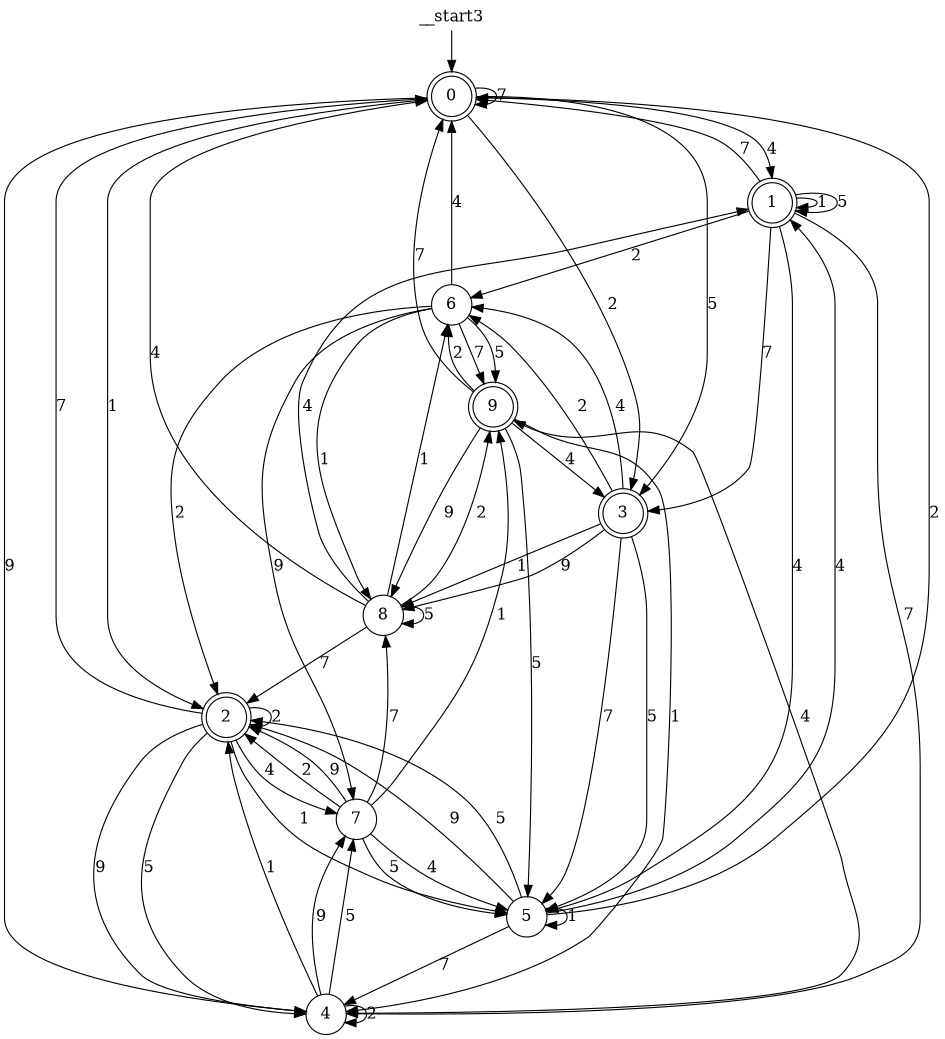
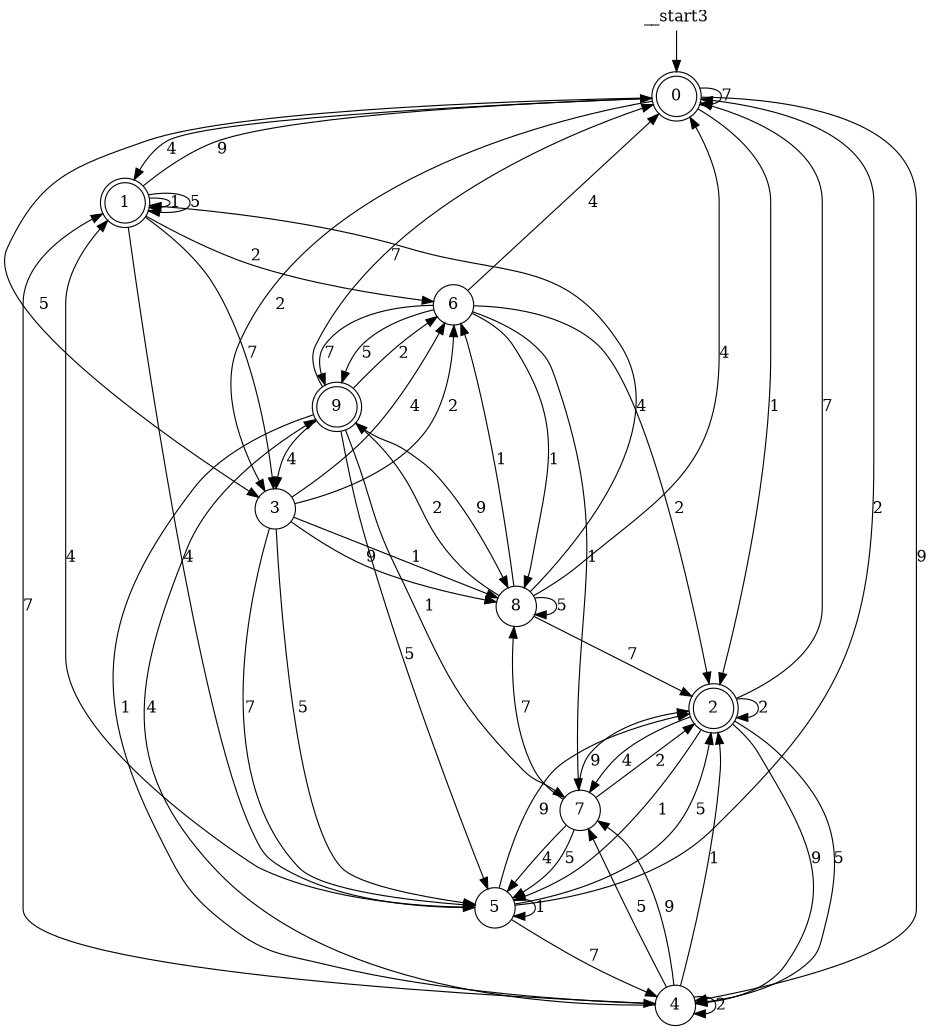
(745, 150) -> (223, 150)
(623, 513) -> (275, 509)
(279, 567) -> (592, 558)
(483, 640) -> (424, 628)
(920, 842) -> (23, 873)
